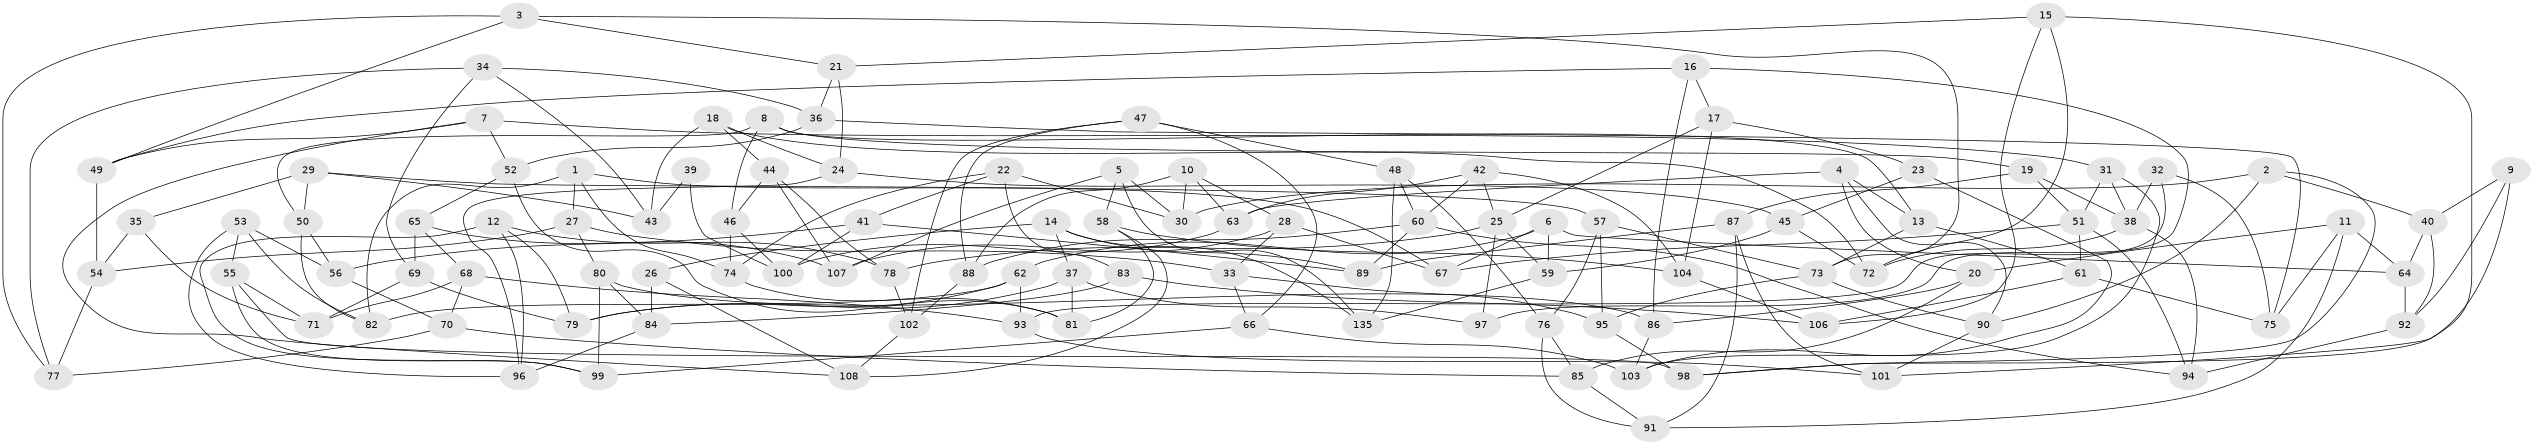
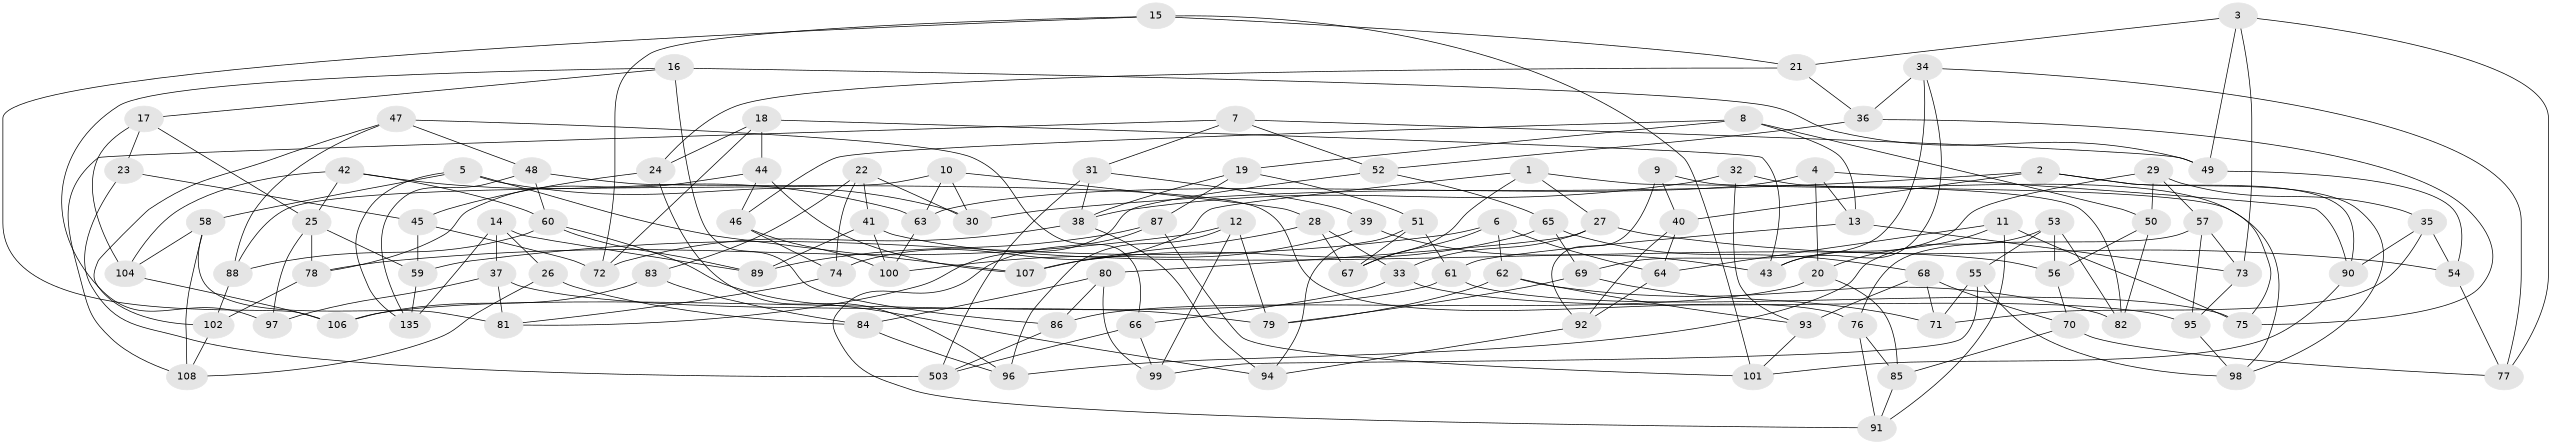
(2093, 196) -> (1178, 182)
(1898, 304) -> (2388, 248)
(1631, 377) -> (939, 377)
